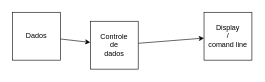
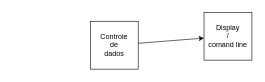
(36, 36) -> none
(73, 41) -> none
